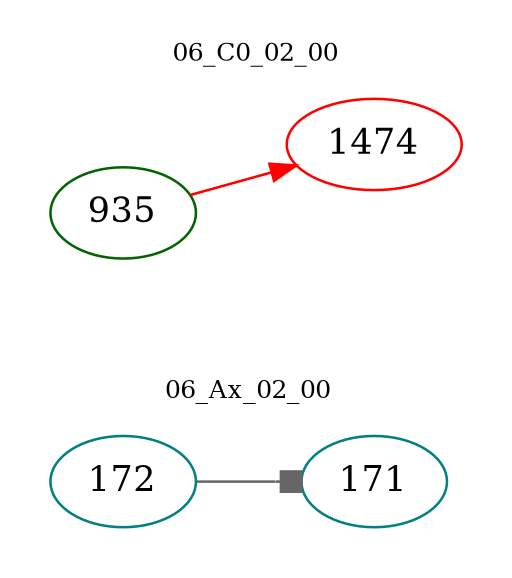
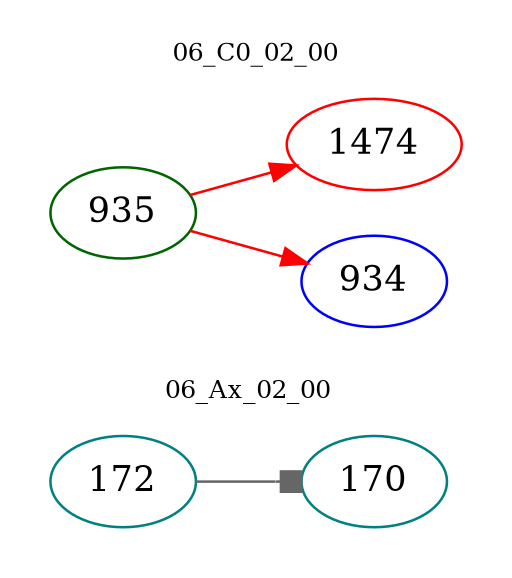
none -> (374, 281)
(374, 482) -> (374, 482)
